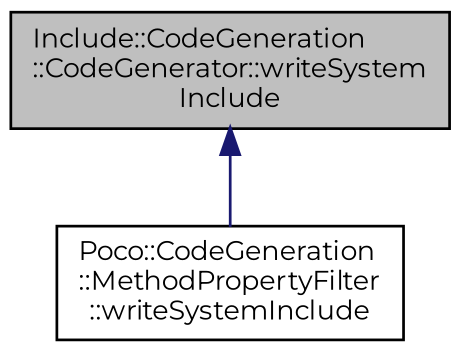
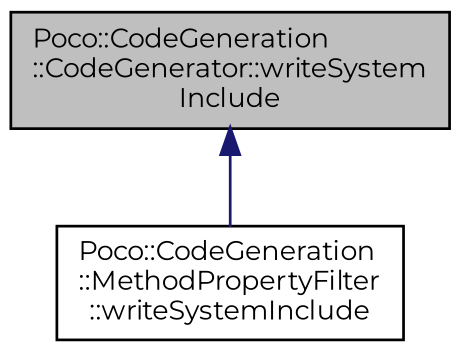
(230, 70) -> (230, 70)
